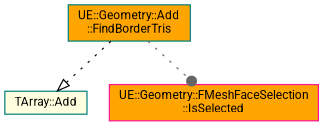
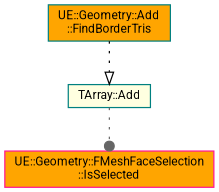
(168, 60) -> (109, 124)
